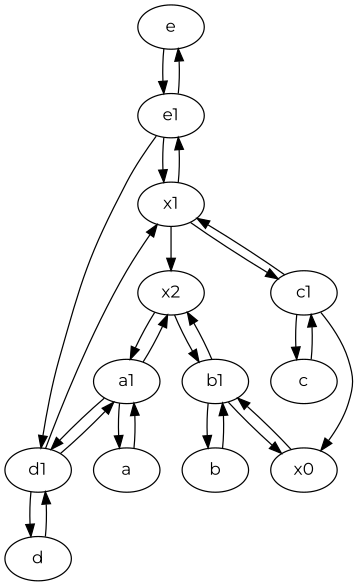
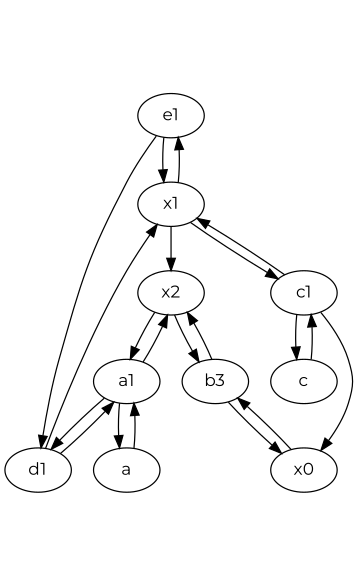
(171, 27) -> none
(215, 381) -> (215, 381)
(215, 470) -> none
(38, 559) -> none
